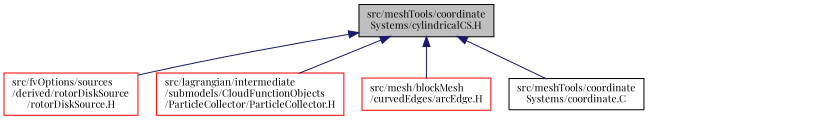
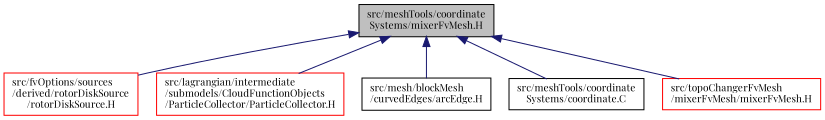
(426, 21) -> (426, 21)
(426, 94) -> (426, 94)
none -> (742, 94)
